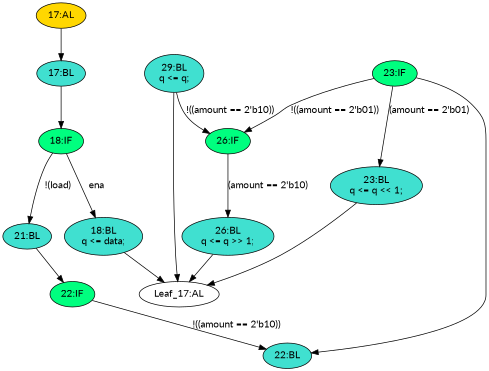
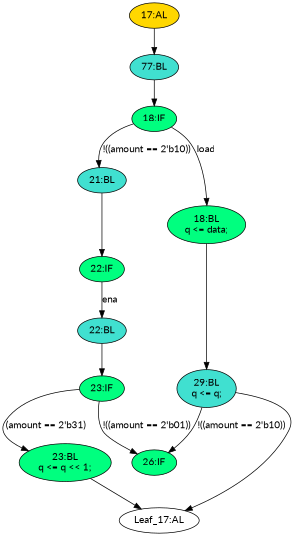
(61, 73) -> (154, 67)
(429, 110) -> (46, 426)
(58, 186) -> (147, 150)
(96, 186) -> (206, 150)
(376, 186) -> (65, 463)
(104, 236) -> (207, 225)
(228, 236) -> none
(486, 259) -> (102, 356)
(141, 265) -> (207, 303)
(237, 325) -> (110, 300)
